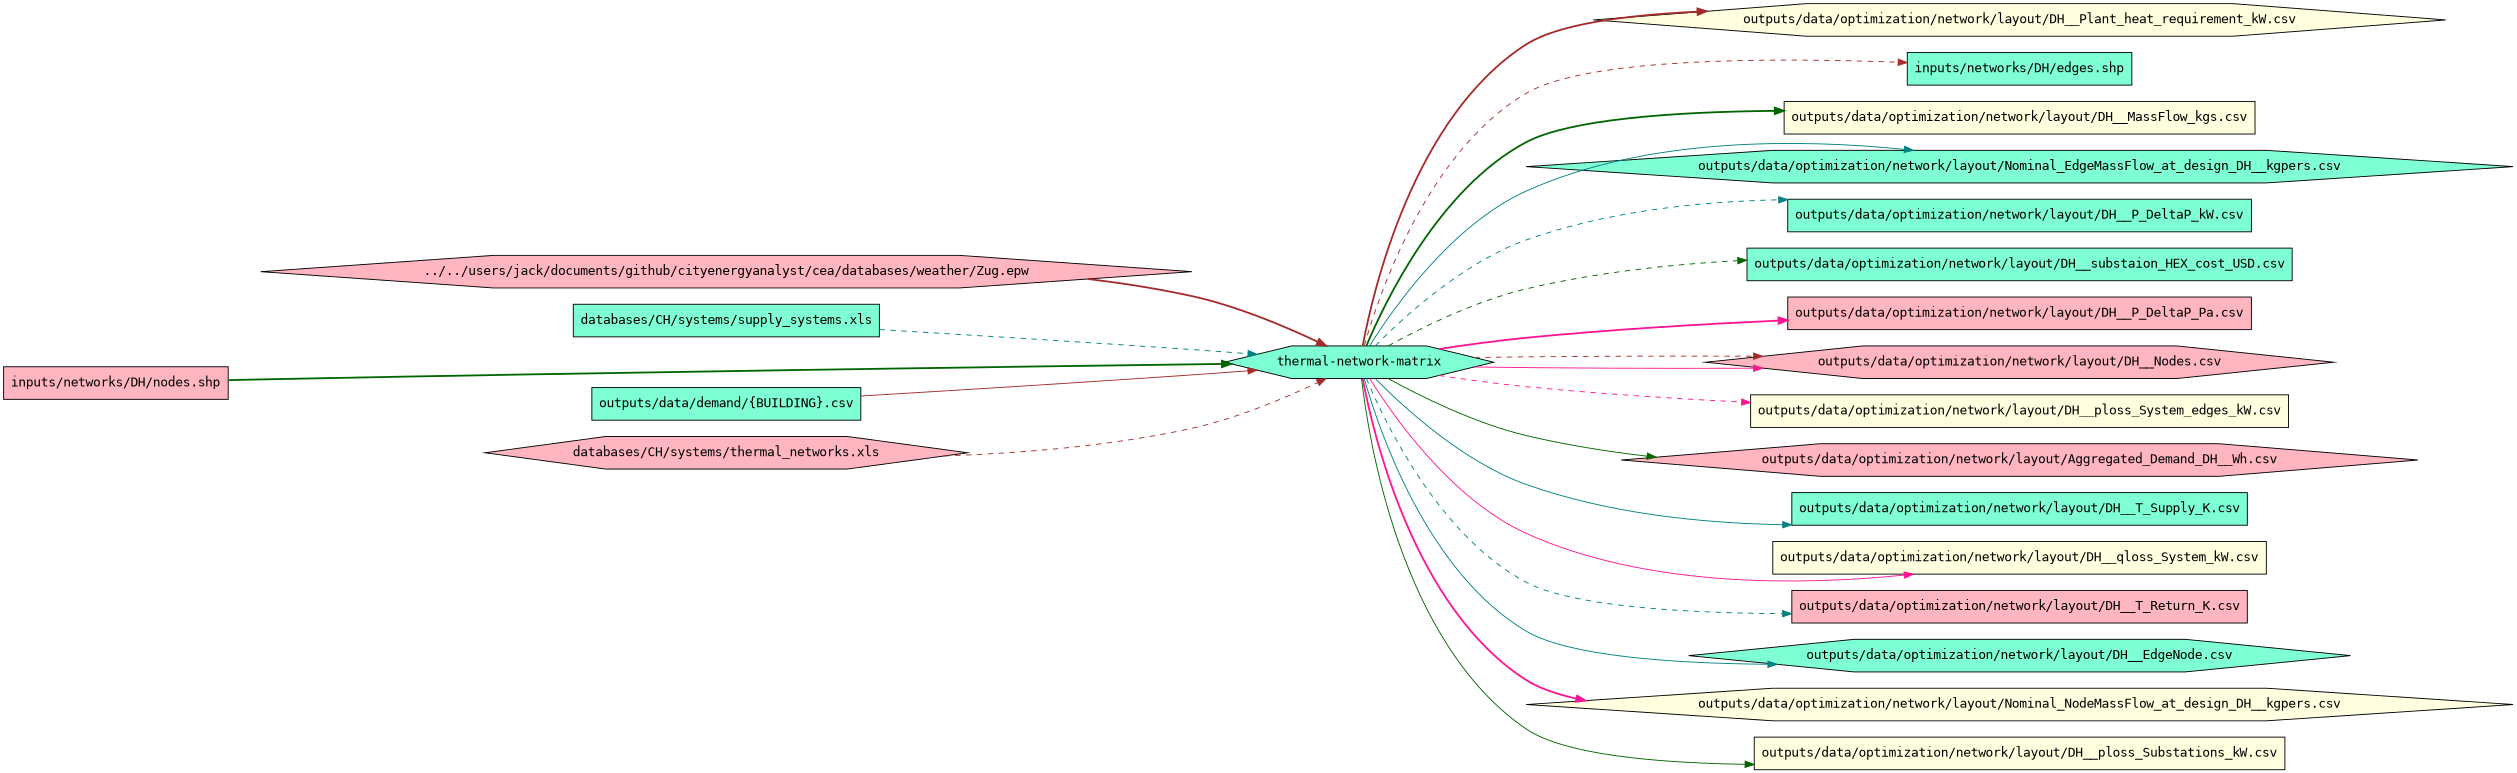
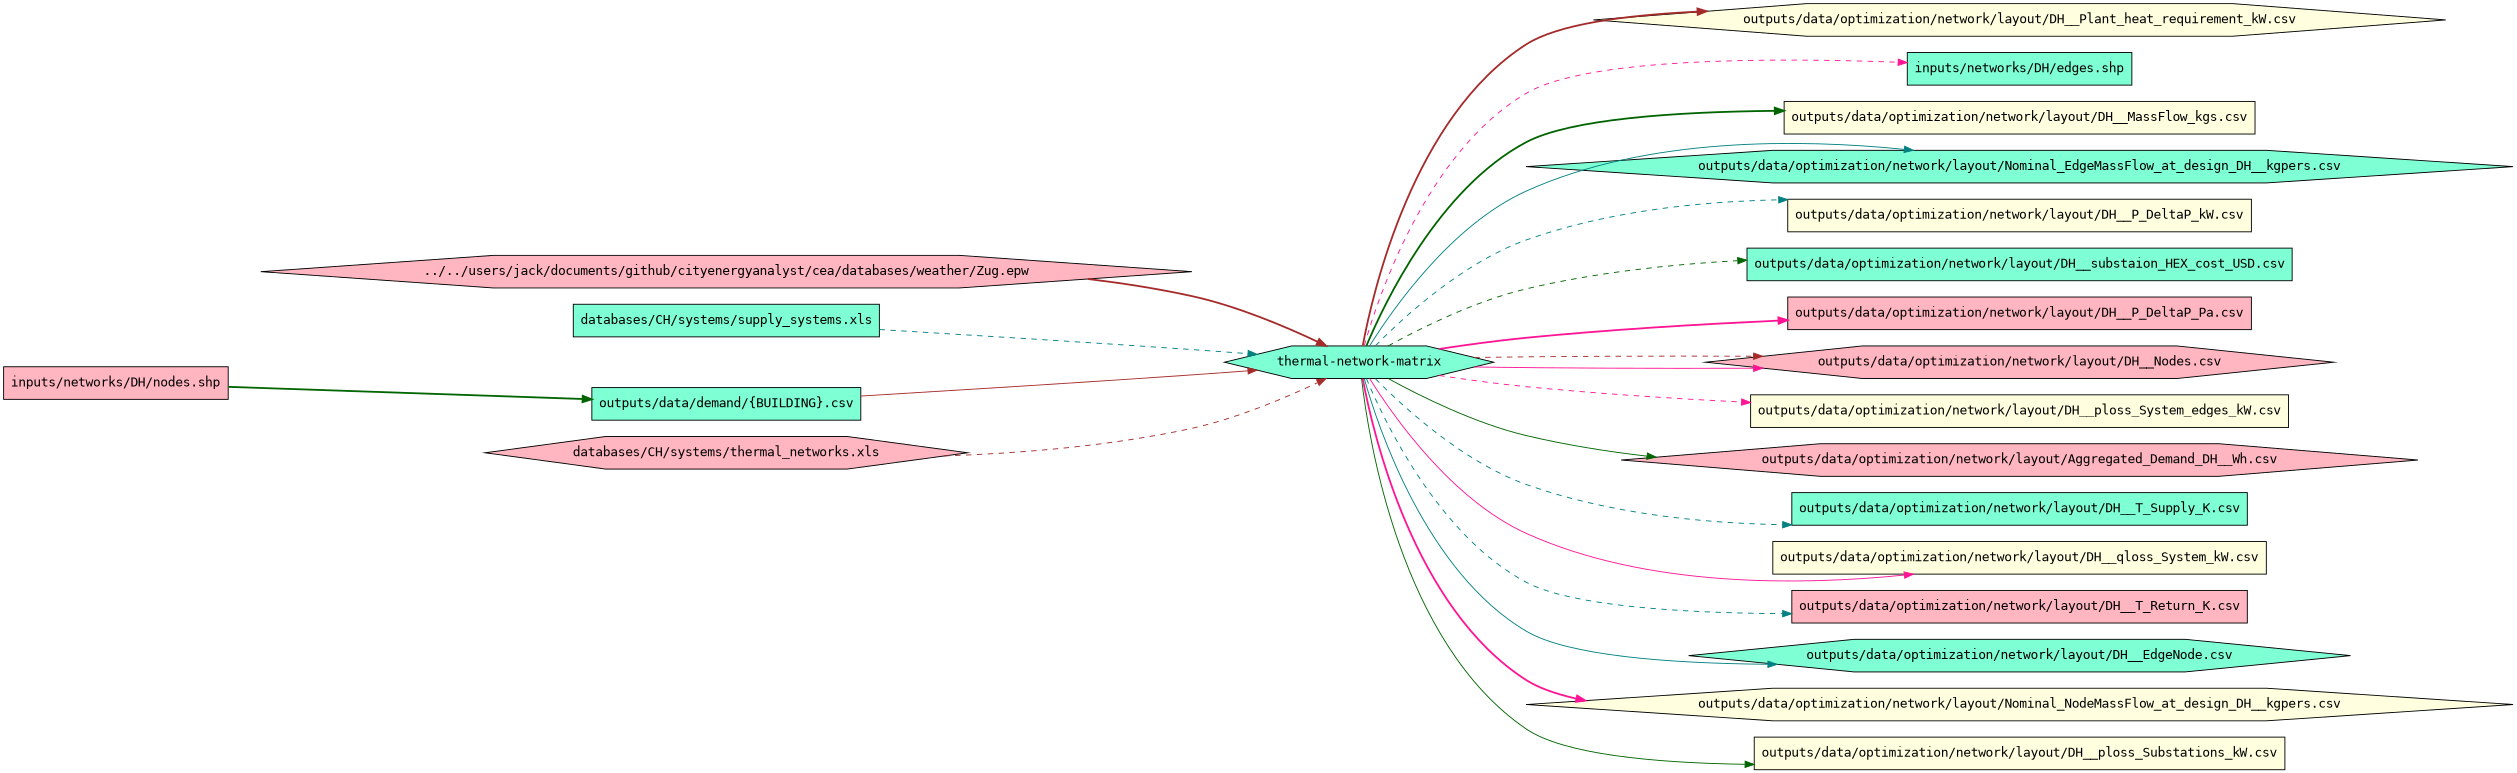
(1558, 81) -> (1558, 81)
(2020, 216) -> (2020, 216)
(725, 371) -> (405, 393)
(1562, 496) -> (1562, 496)
